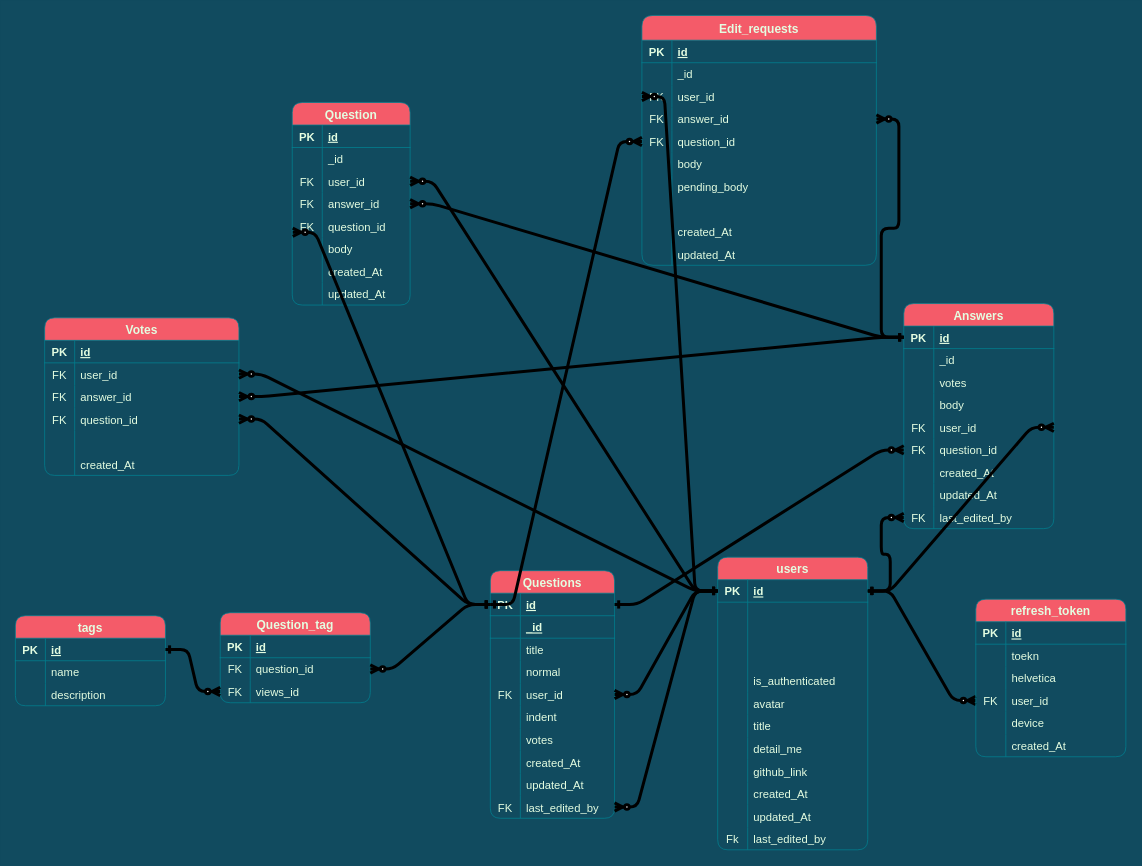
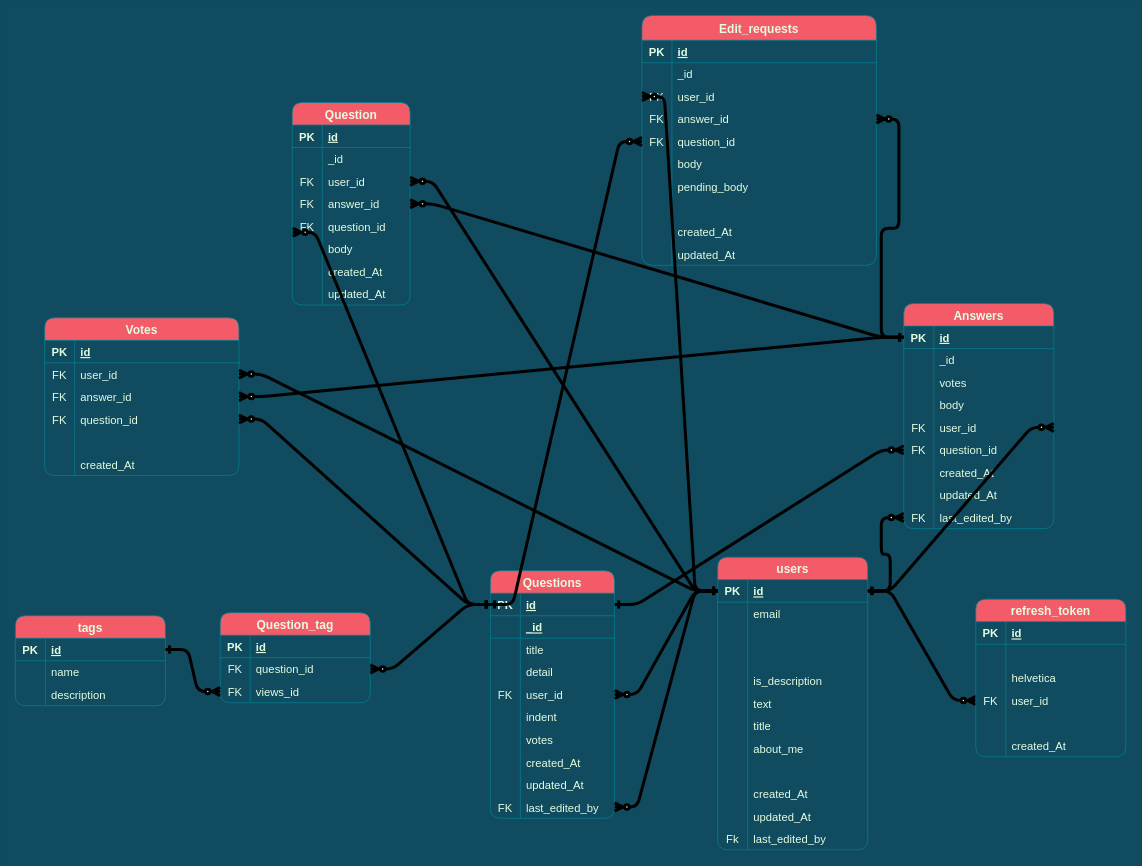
none -> (807, 613)
(1065, 655) -> none
(543, 672) -> (542, 672)
(800, 681) -> (793, 681)
(772, 704) -> (766, 704)
(1065, 723) -> none
(778, 749) -> (778, 749)
(807, 771) -> none
